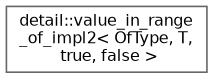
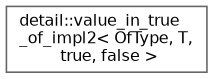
(107, 39) -> (107, 39)
